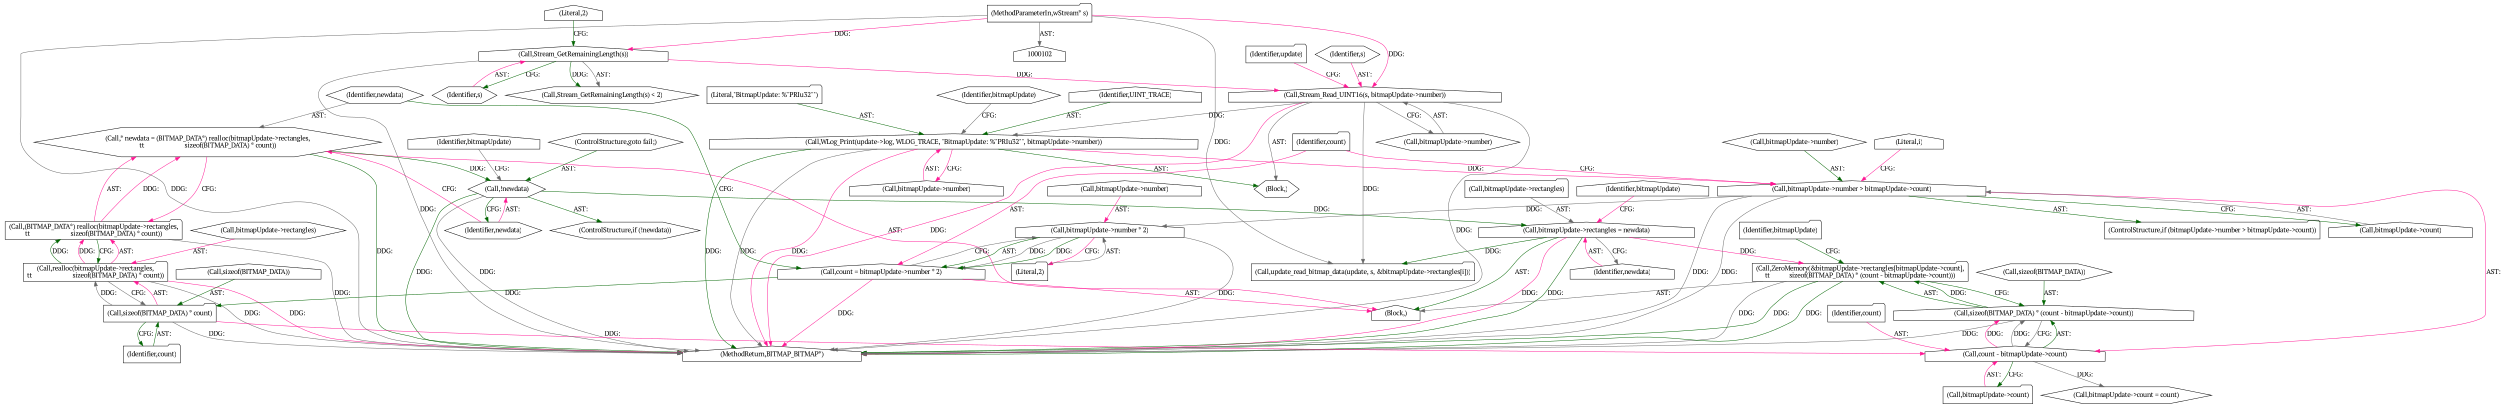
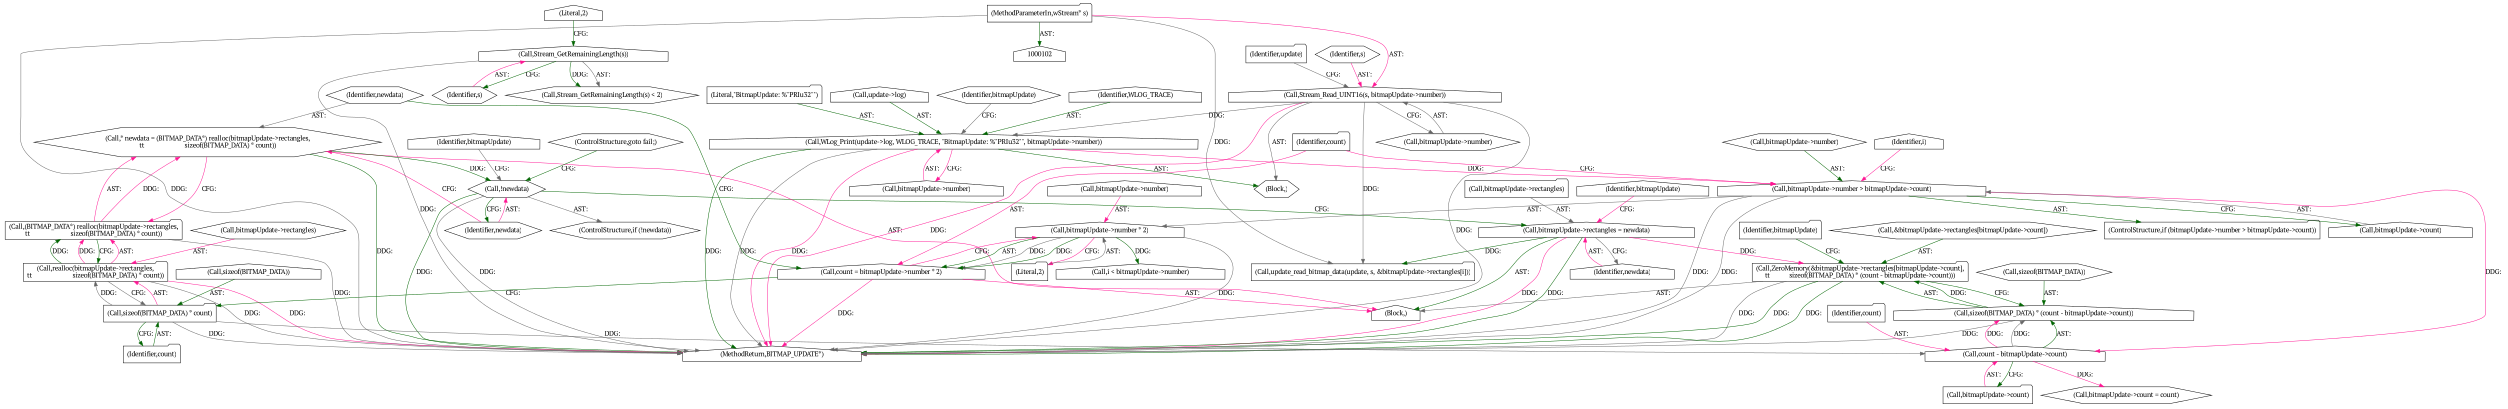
(1040, 32) -> (1040, 32)
(810, 34) -> none
(1397, 54) -> (1397, 54)
(1319, 74) -> (1319, 74)
(971, 75) -> none
none -> (880, 95)
(1135, 95) -> (1135, 95)
(1909, 142) -> (1909, 142)
(569, 169) -> (569, 169)
(563, 209) -> (563, 209)
(1323, 210) -> (1323, 210)
(1535, 210) -> (1535, 210)
none -> (1963, 231)
(971, 249) -> (971, 249)
none -> (1141, 272)
(2494, 272) -> (2494, 272)
(514, 293) -> (514, 293)
(2036, 333) -> none
(1025, 346) -> (1025, 346)
(772, 354) -> (772, 354)
(2066, 373) -> (2066, 373)
